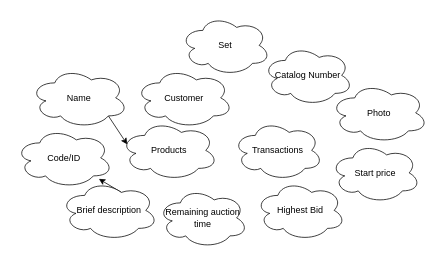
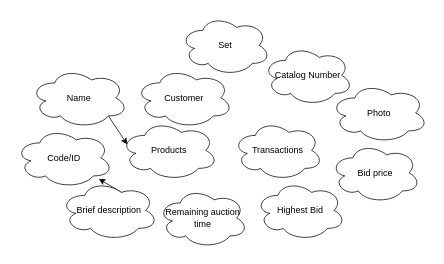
(375, 173) -> (375, 173)
